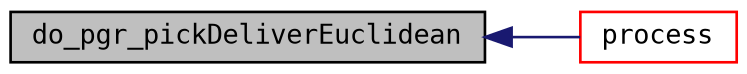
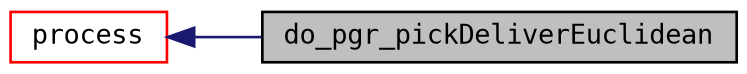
(546, 37) -> (228, 37)
